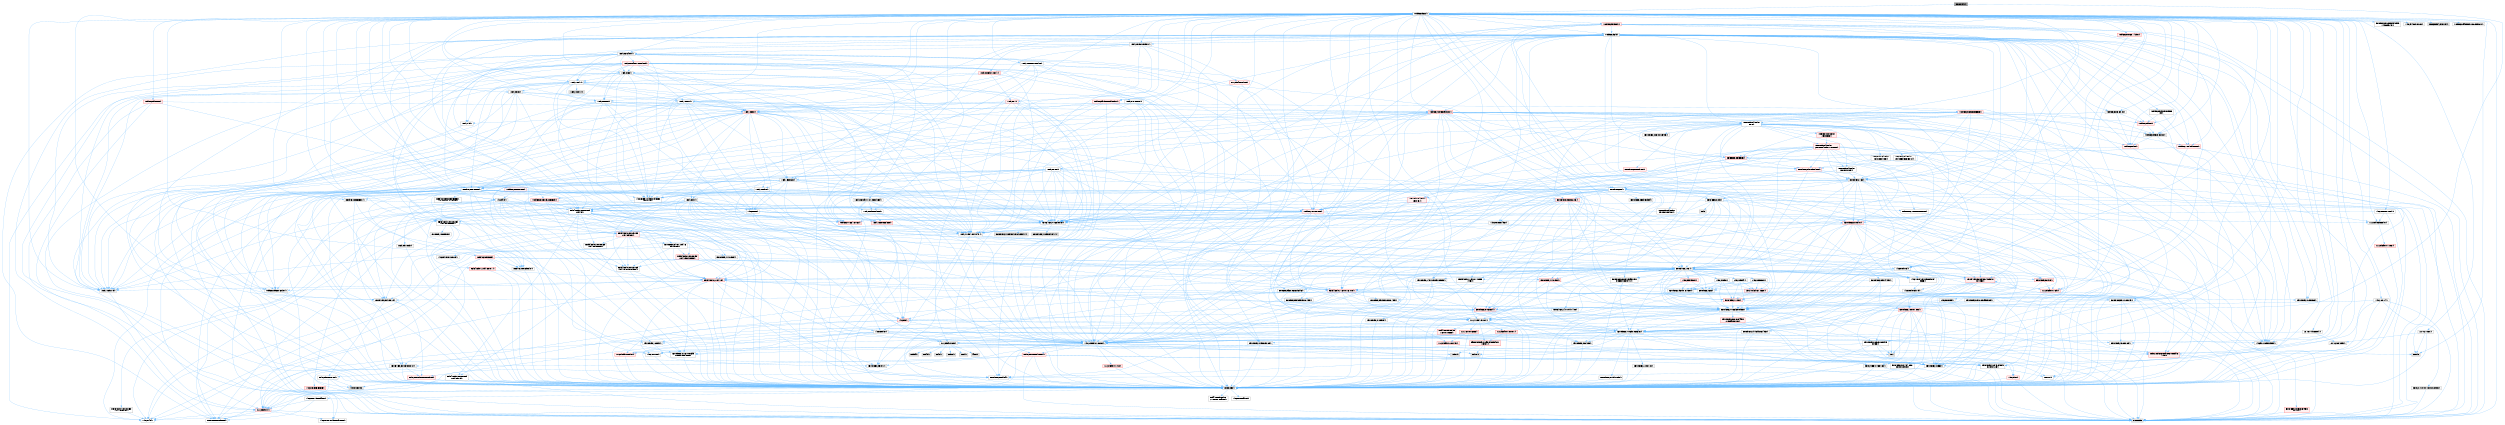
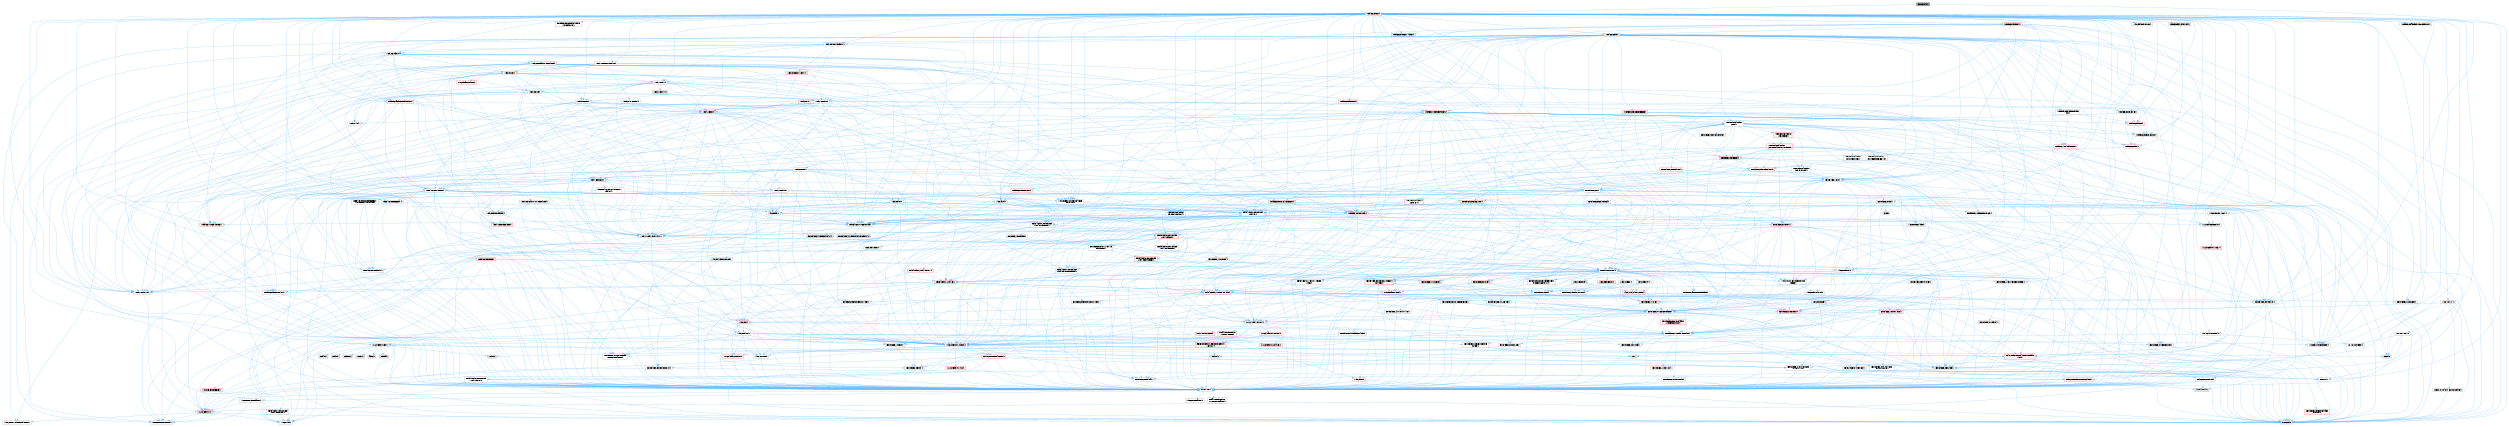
(1000, 87) -> (779, 104)
none -> (609, 190)
(1934, 366) -> (1945, 368)
